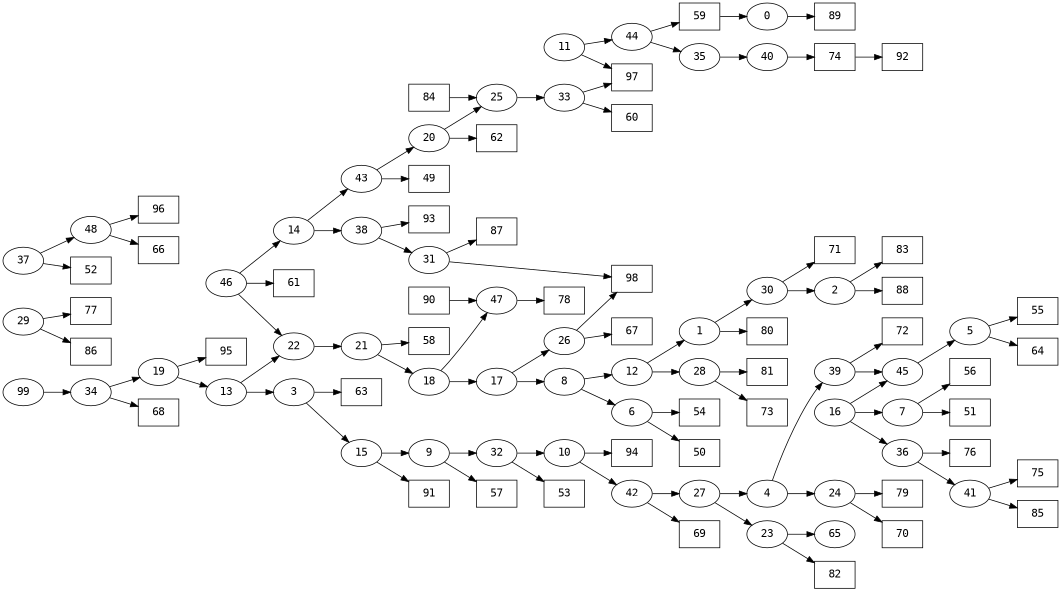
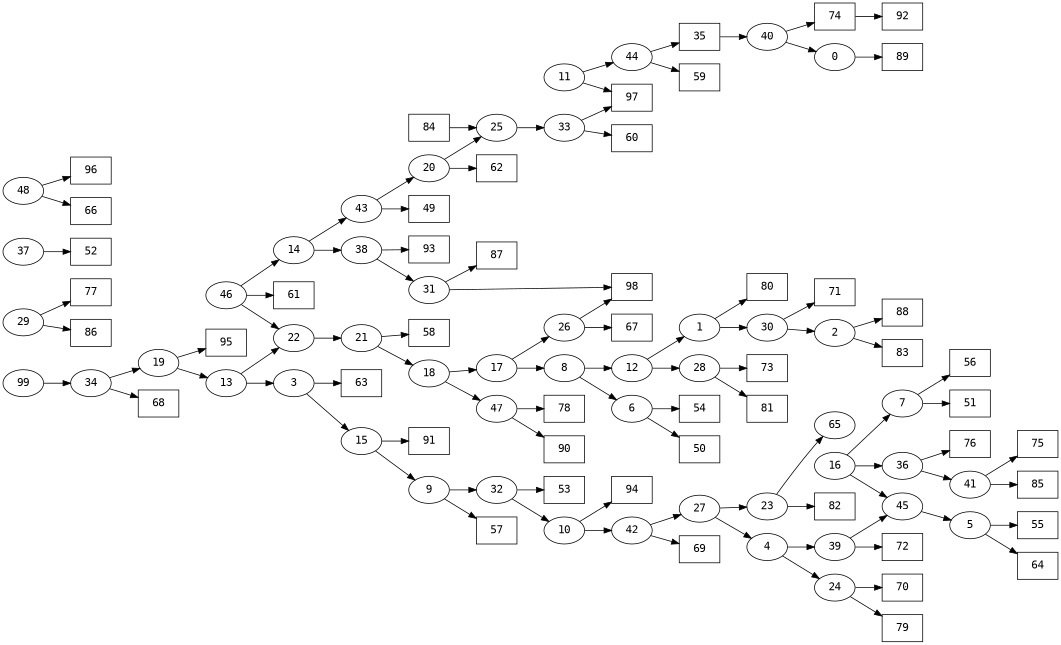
(730, 17) -> (797, 46)
(700, 57) -> (700, 37)
(54, 247) -> none
(459, 301) -> (525, 426)
